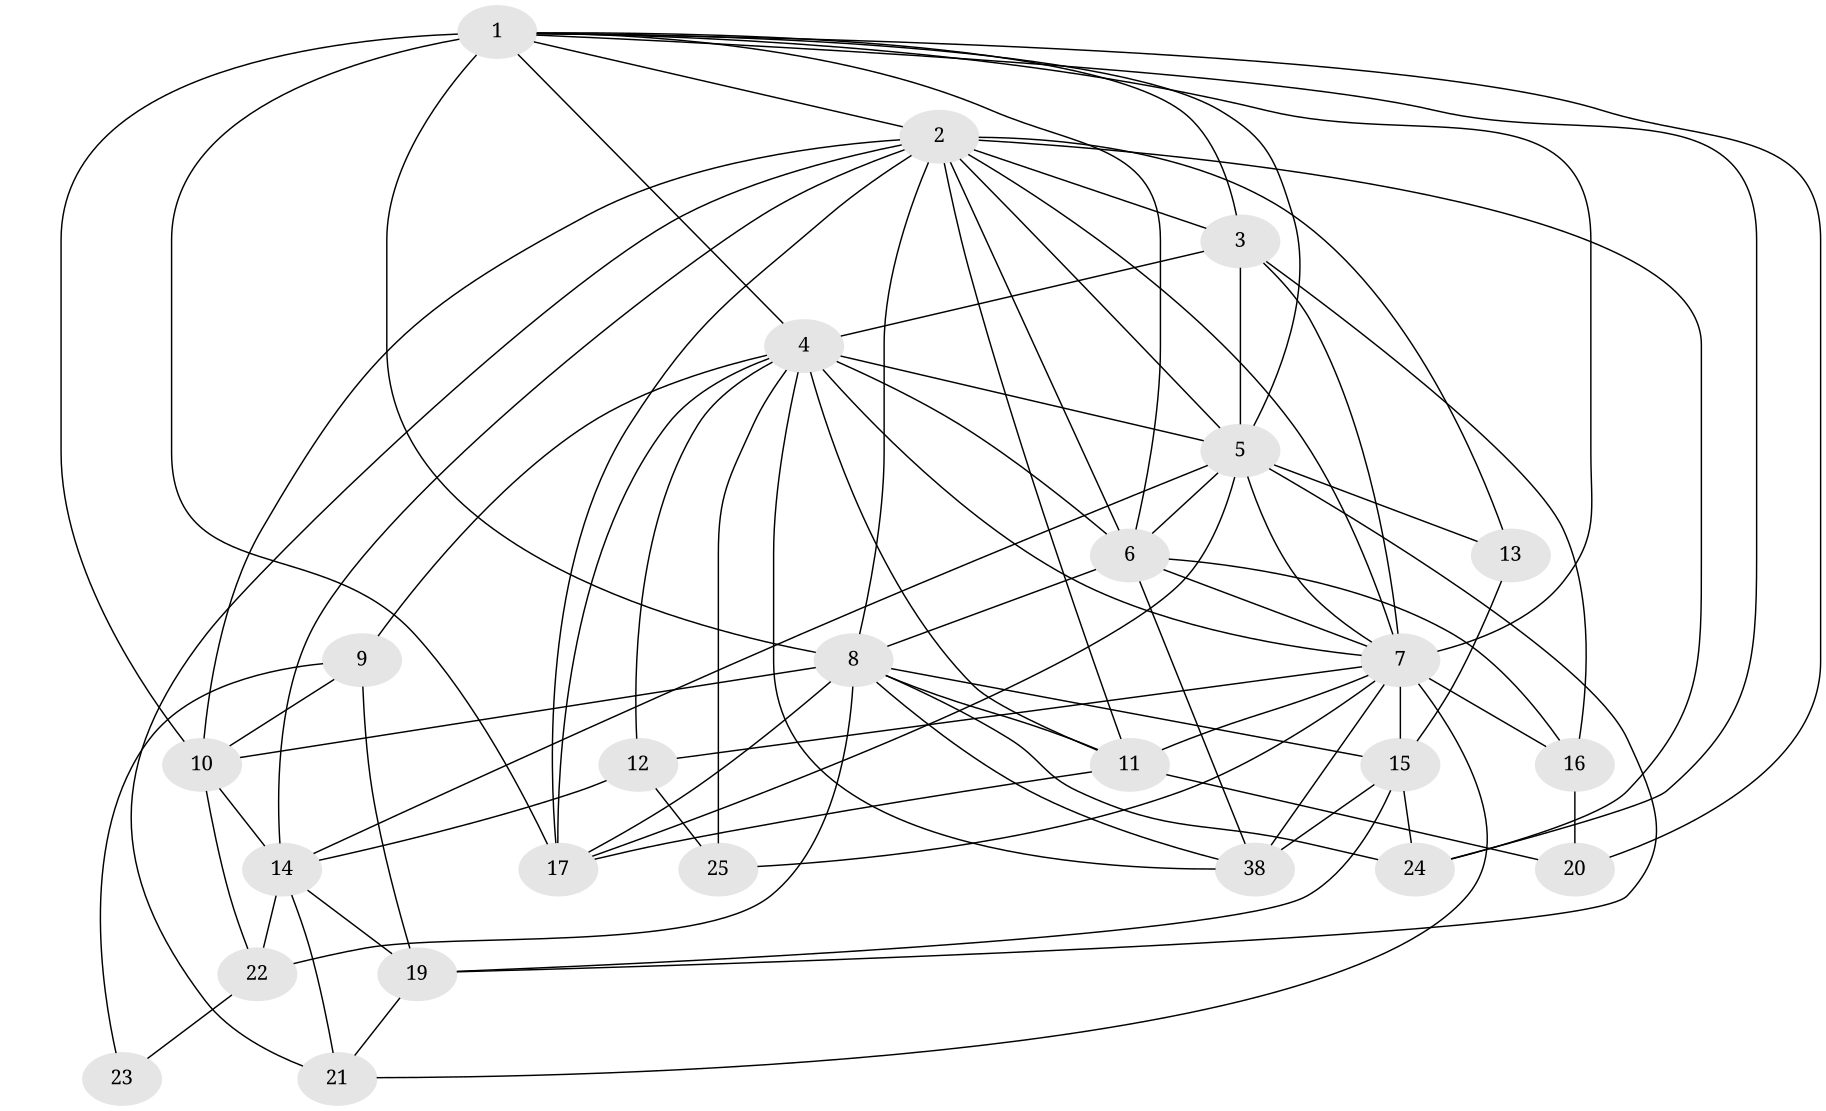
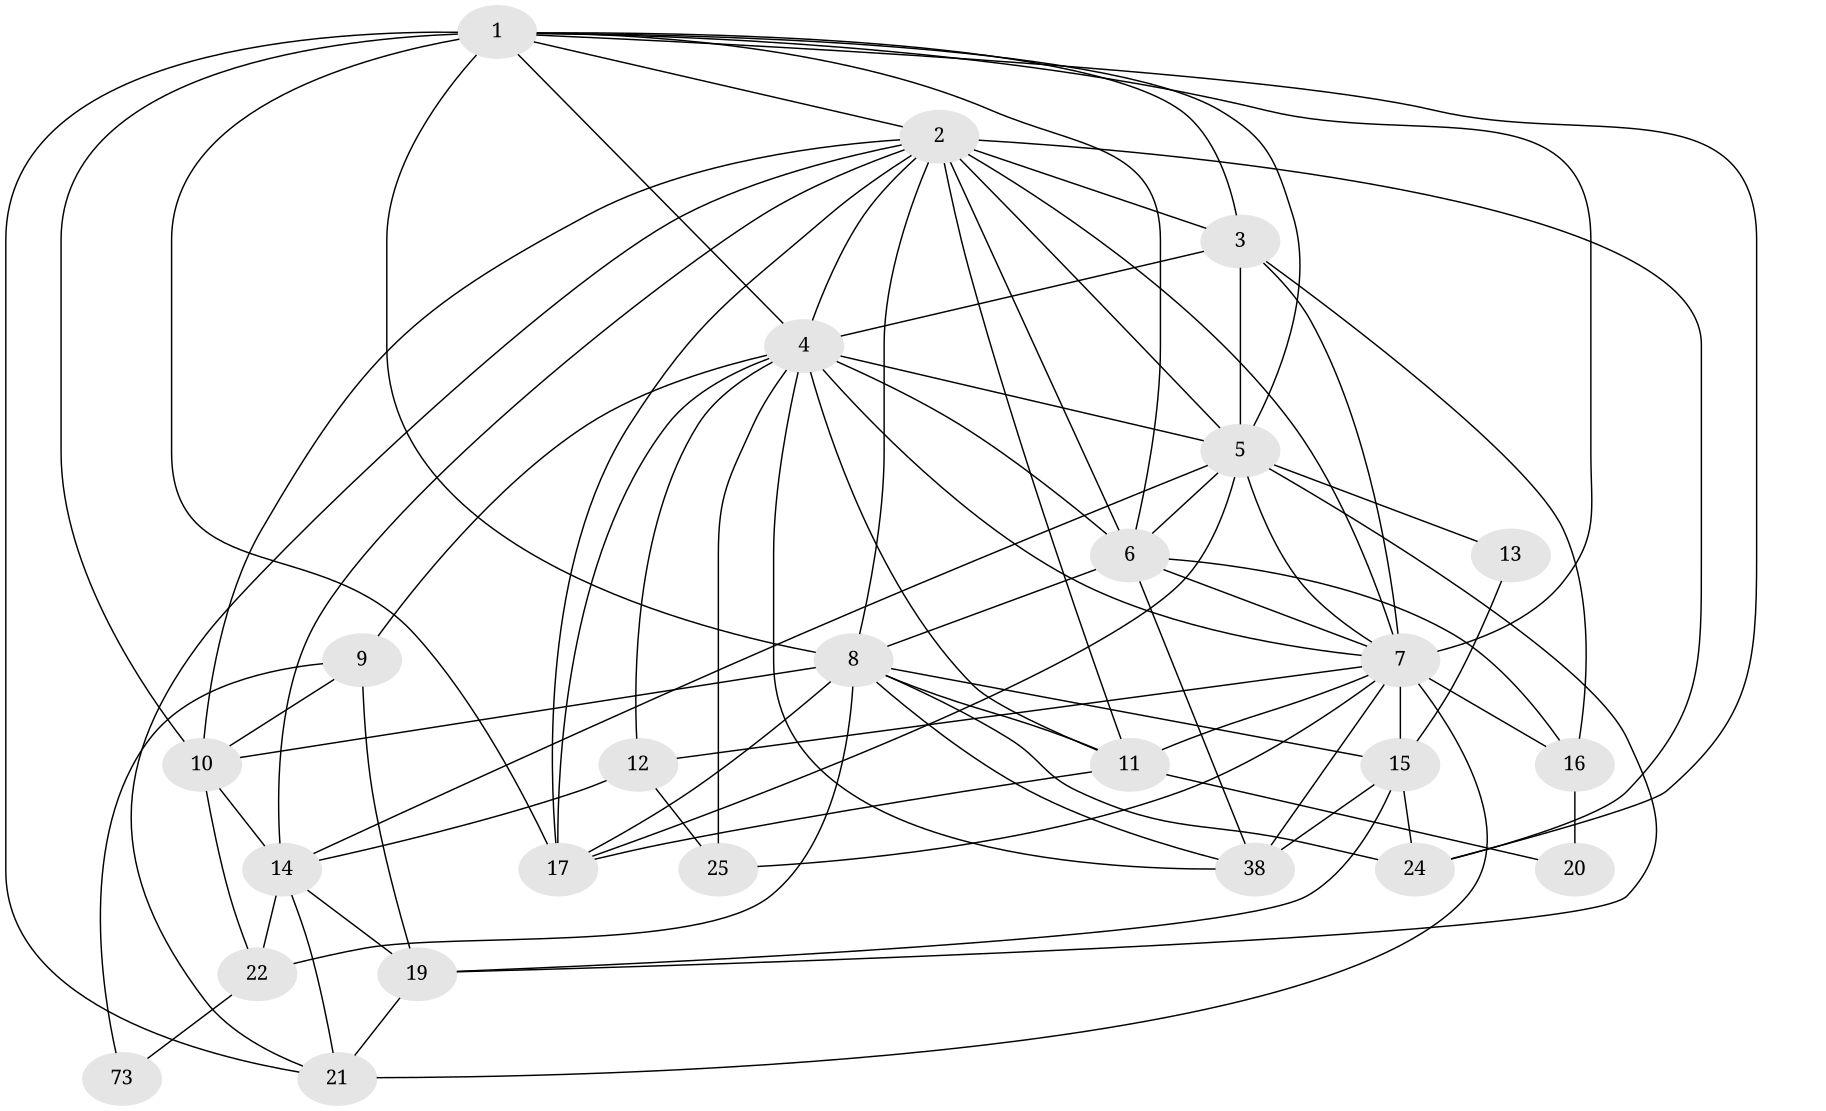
(1571, 104) -> (6, 474)
(1314, 233) -> (853, 232)
(122, 1079) -> (122, 1079)
